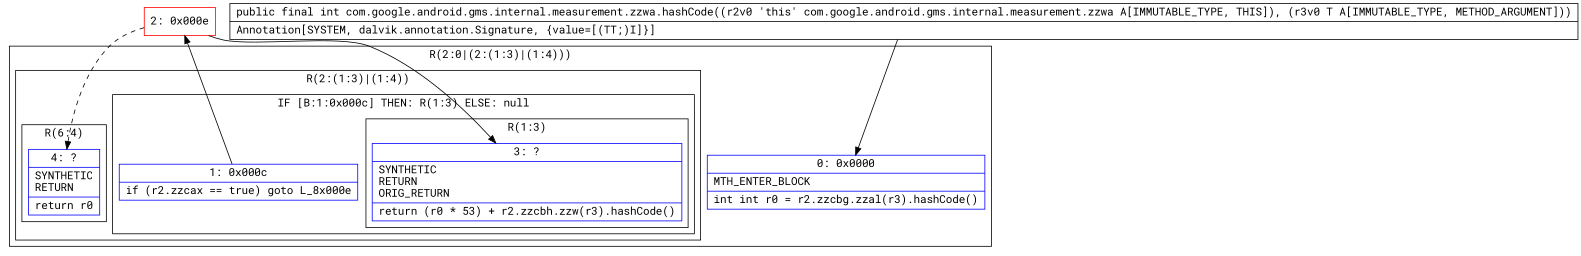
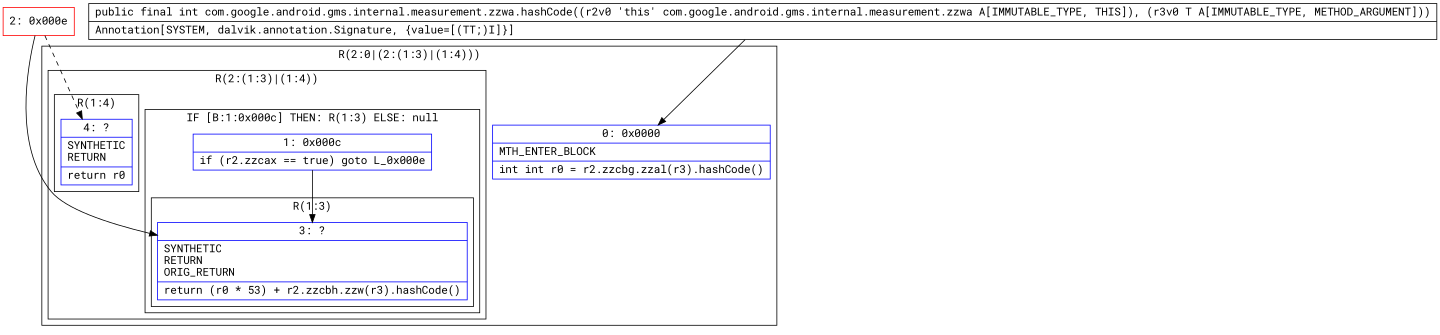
(210, 103) -> (312, 192)
(64, 134) -> (97, 104)
(238, 191) -> (312, 161)
